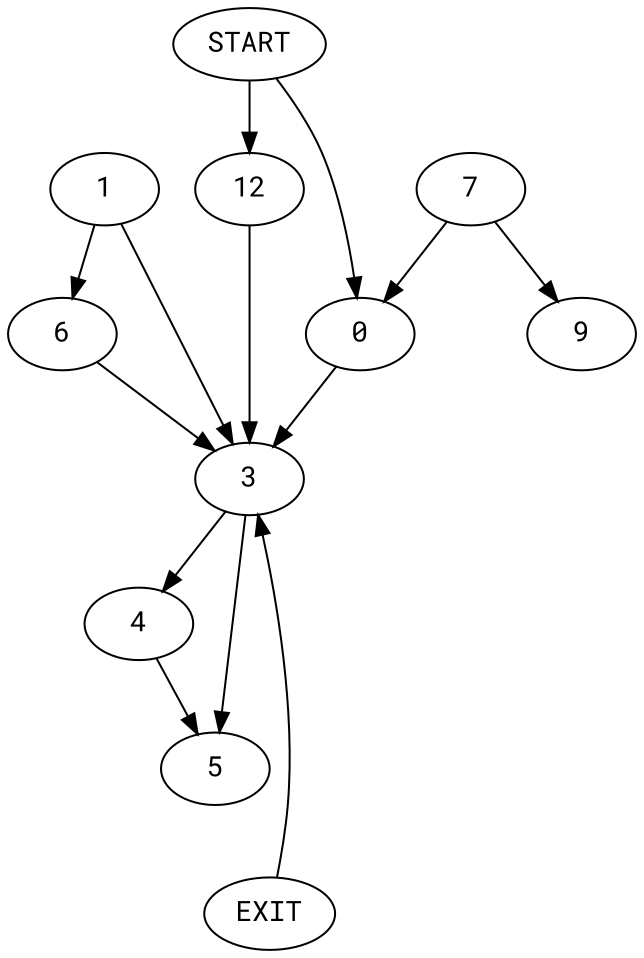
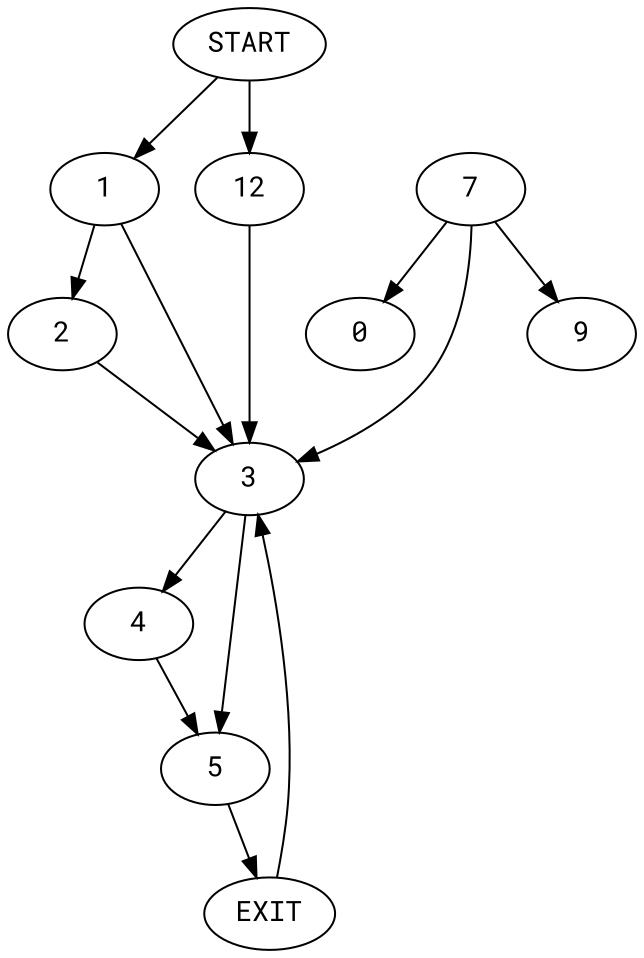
(329, 172) -> (183, 111)
(62, 334) -> (62, 334)
(311, 399) -> (435, 367)
none -> (239, 831)
